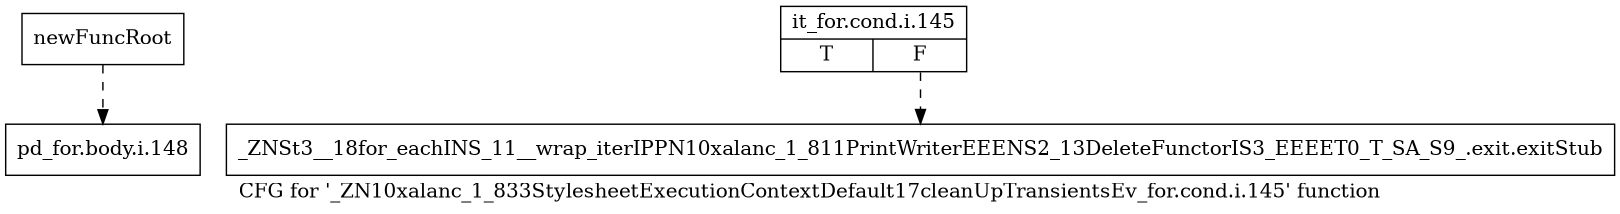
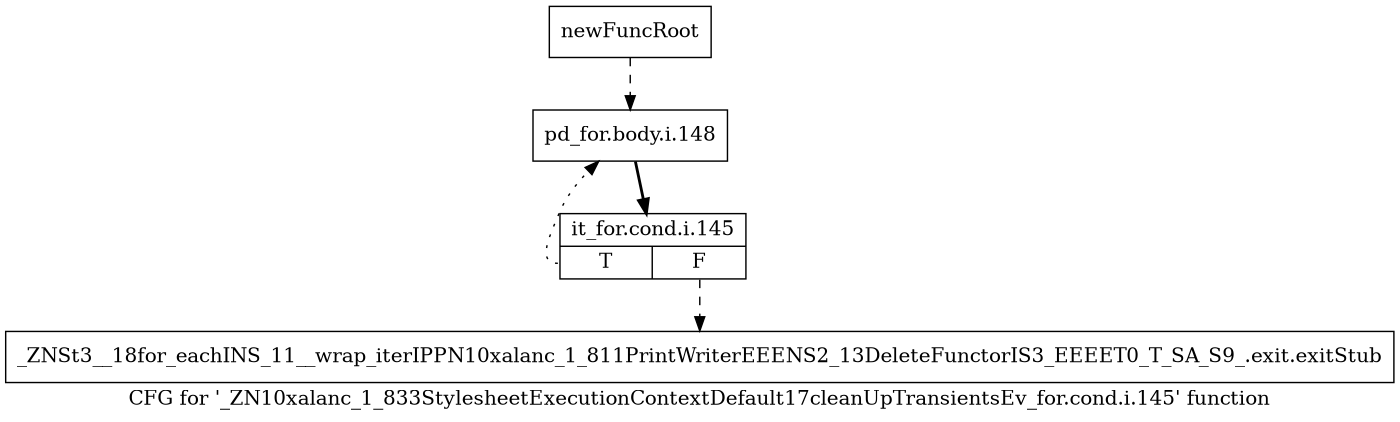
none -> (639, 180)
none -> (558, 217)
